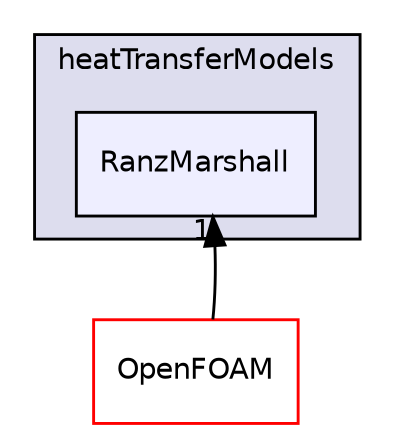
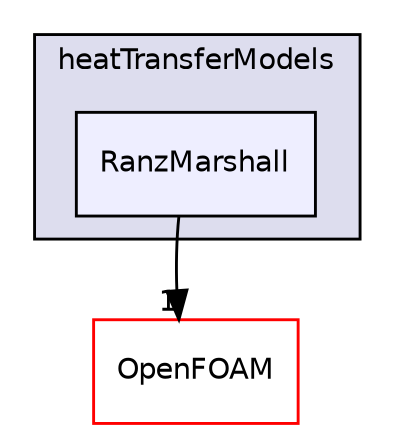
(215, 283) -> (177, 257)
